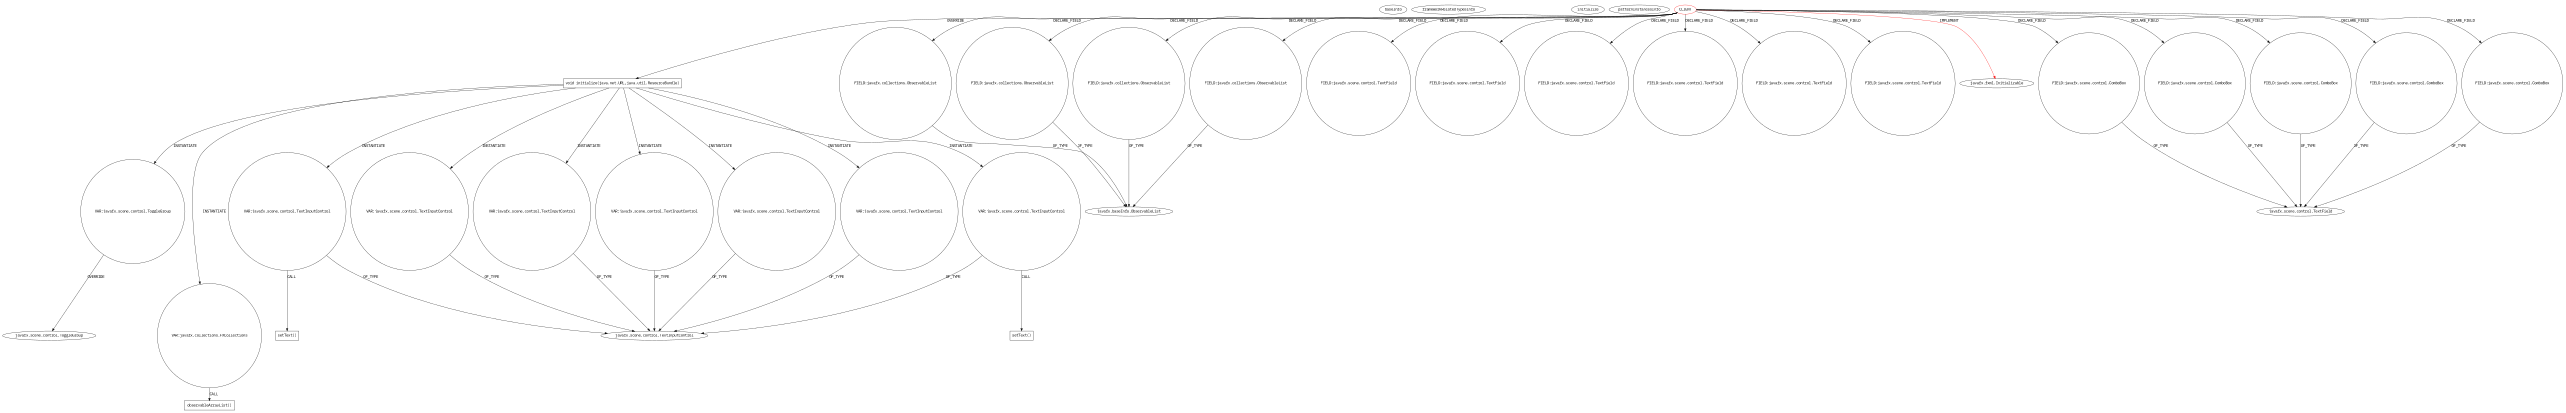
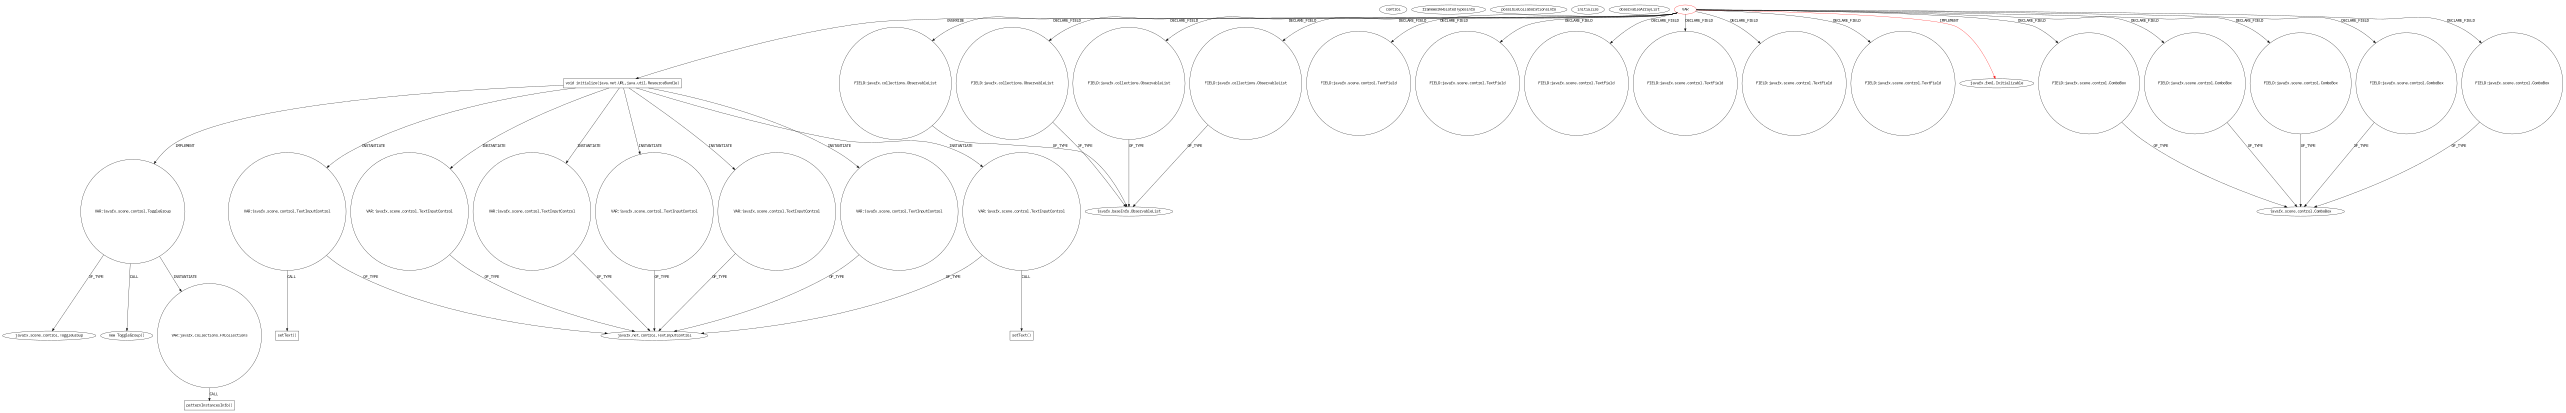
(1393, 10) -> (1393, 10)
none -> (1529, 10)
(1639, 10) -> (1639, 10)
(1685, 10) -> (1685, 10)
(300, 110) -> (170, 273)
(185, 146) -> (185, 146)
(2301, 212) -> (2301, 212)
(96, 277) -> (96, 277)
none -> (127, 336)
(654, 336) -> (654, 336)
(209, 405) -> (209, 405)
